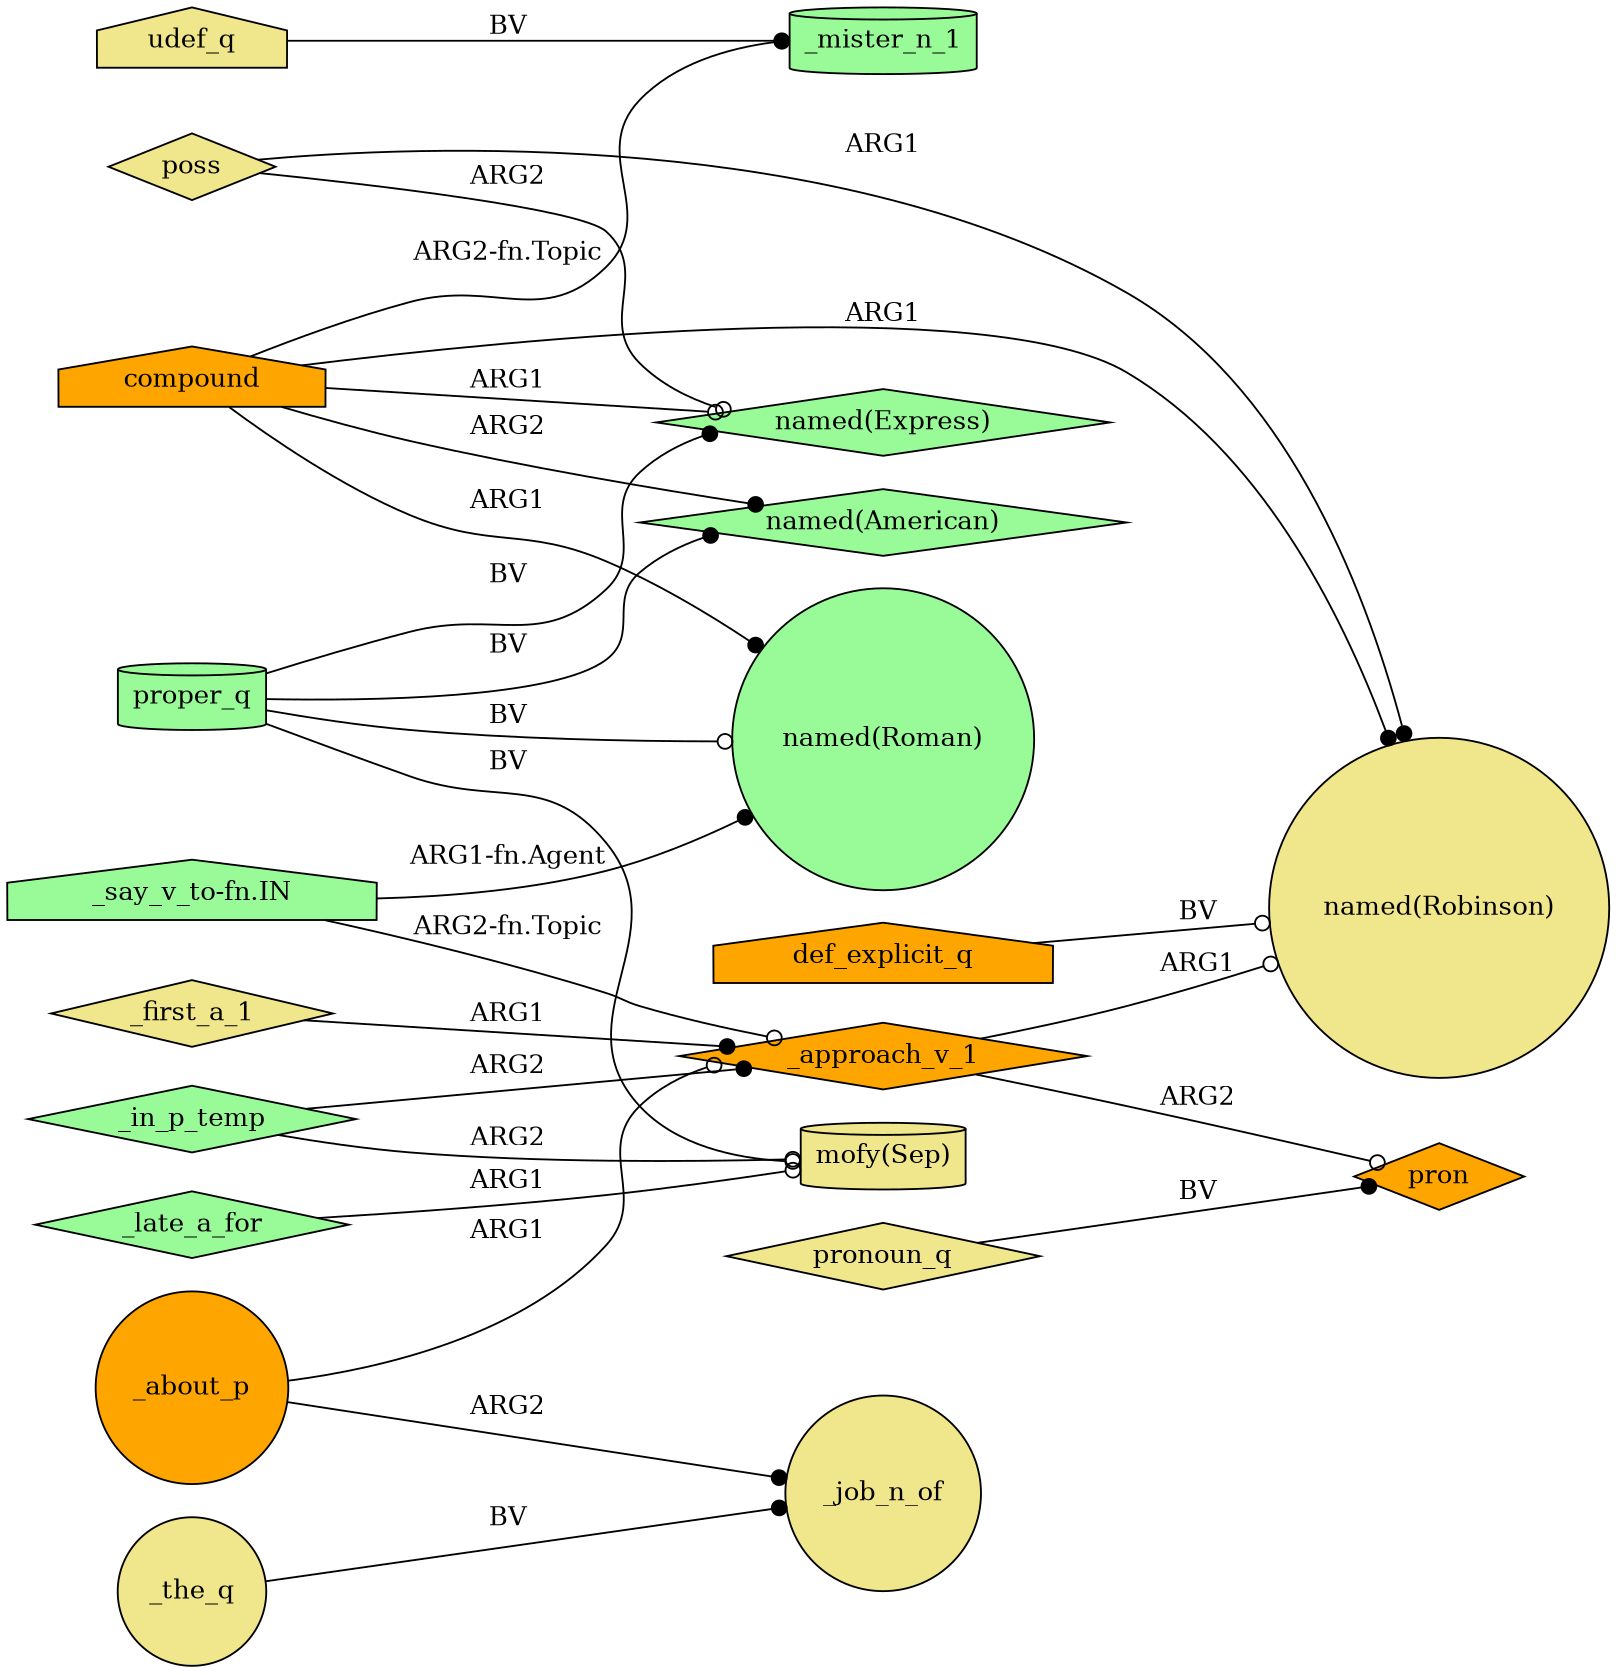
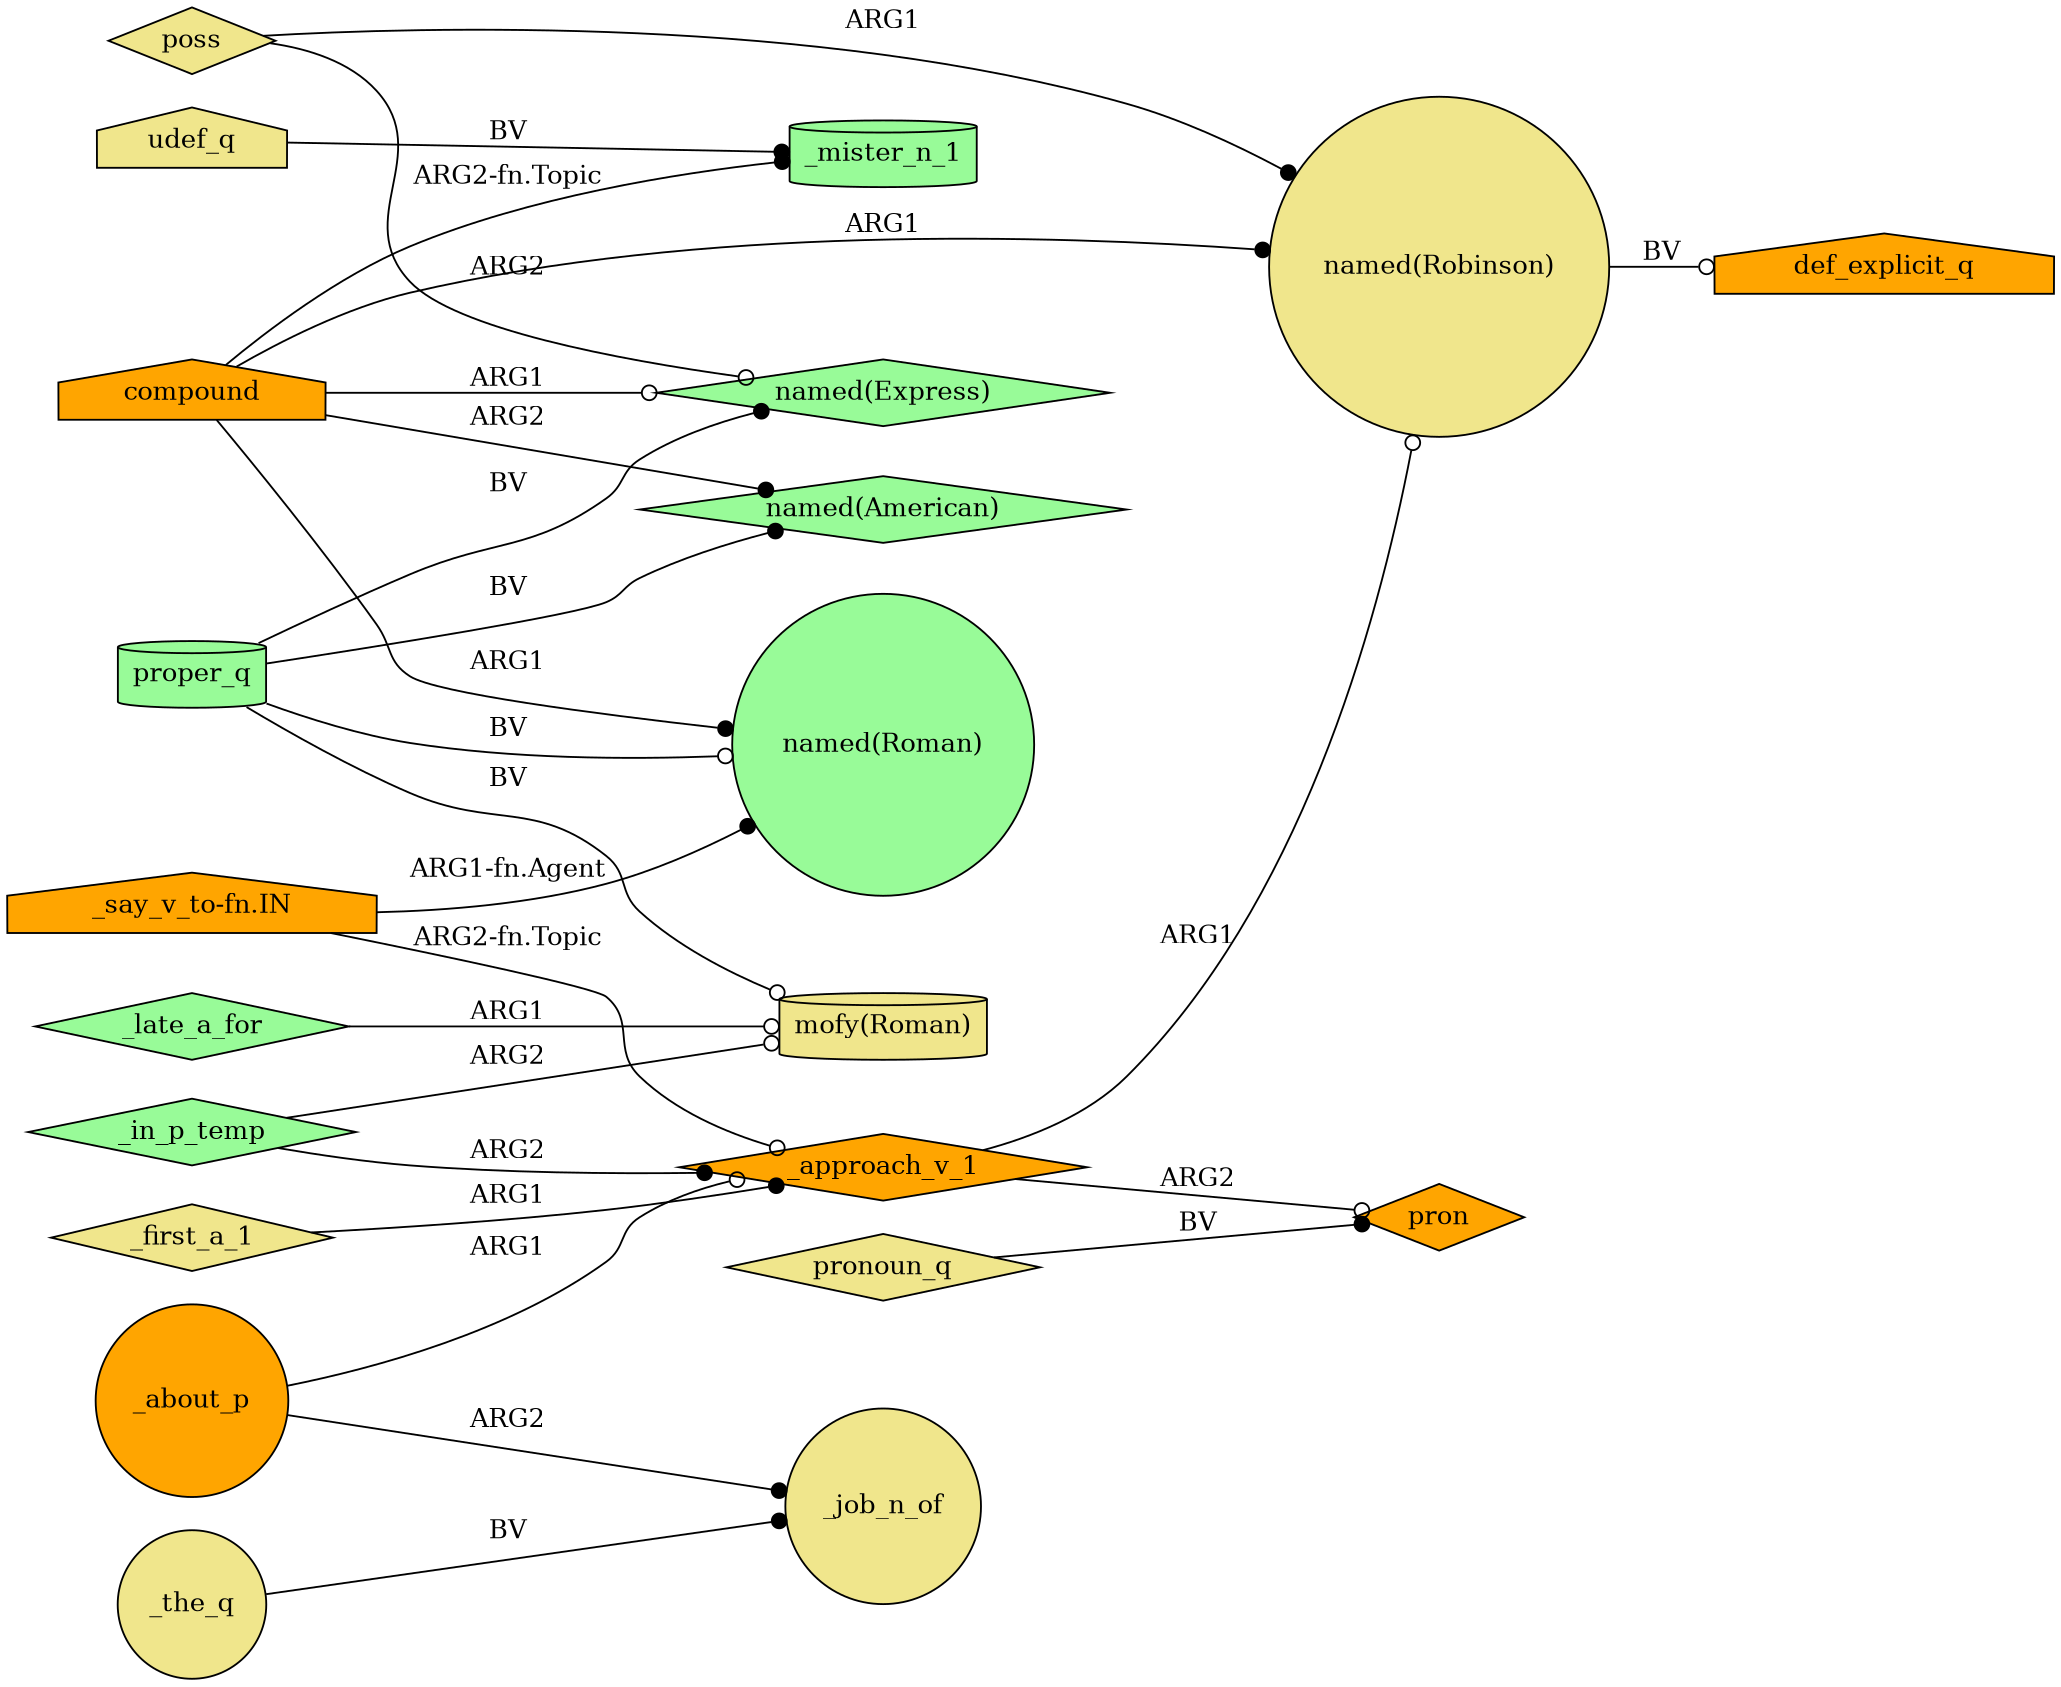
(192, 893) -> (192, 906)
(1144, 933) -> (1654, 267)
(883, 1156) -> (883, 1026)
